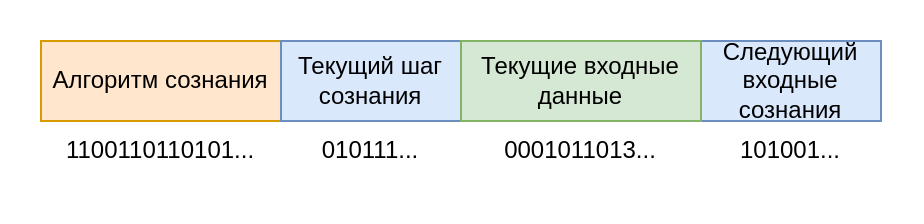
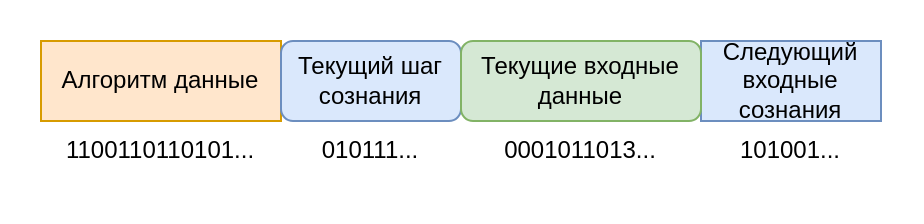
(161, 81) -> (161, 81)
(371, 81) -> (371, 81)
(581, 81) -> (581, 81)
